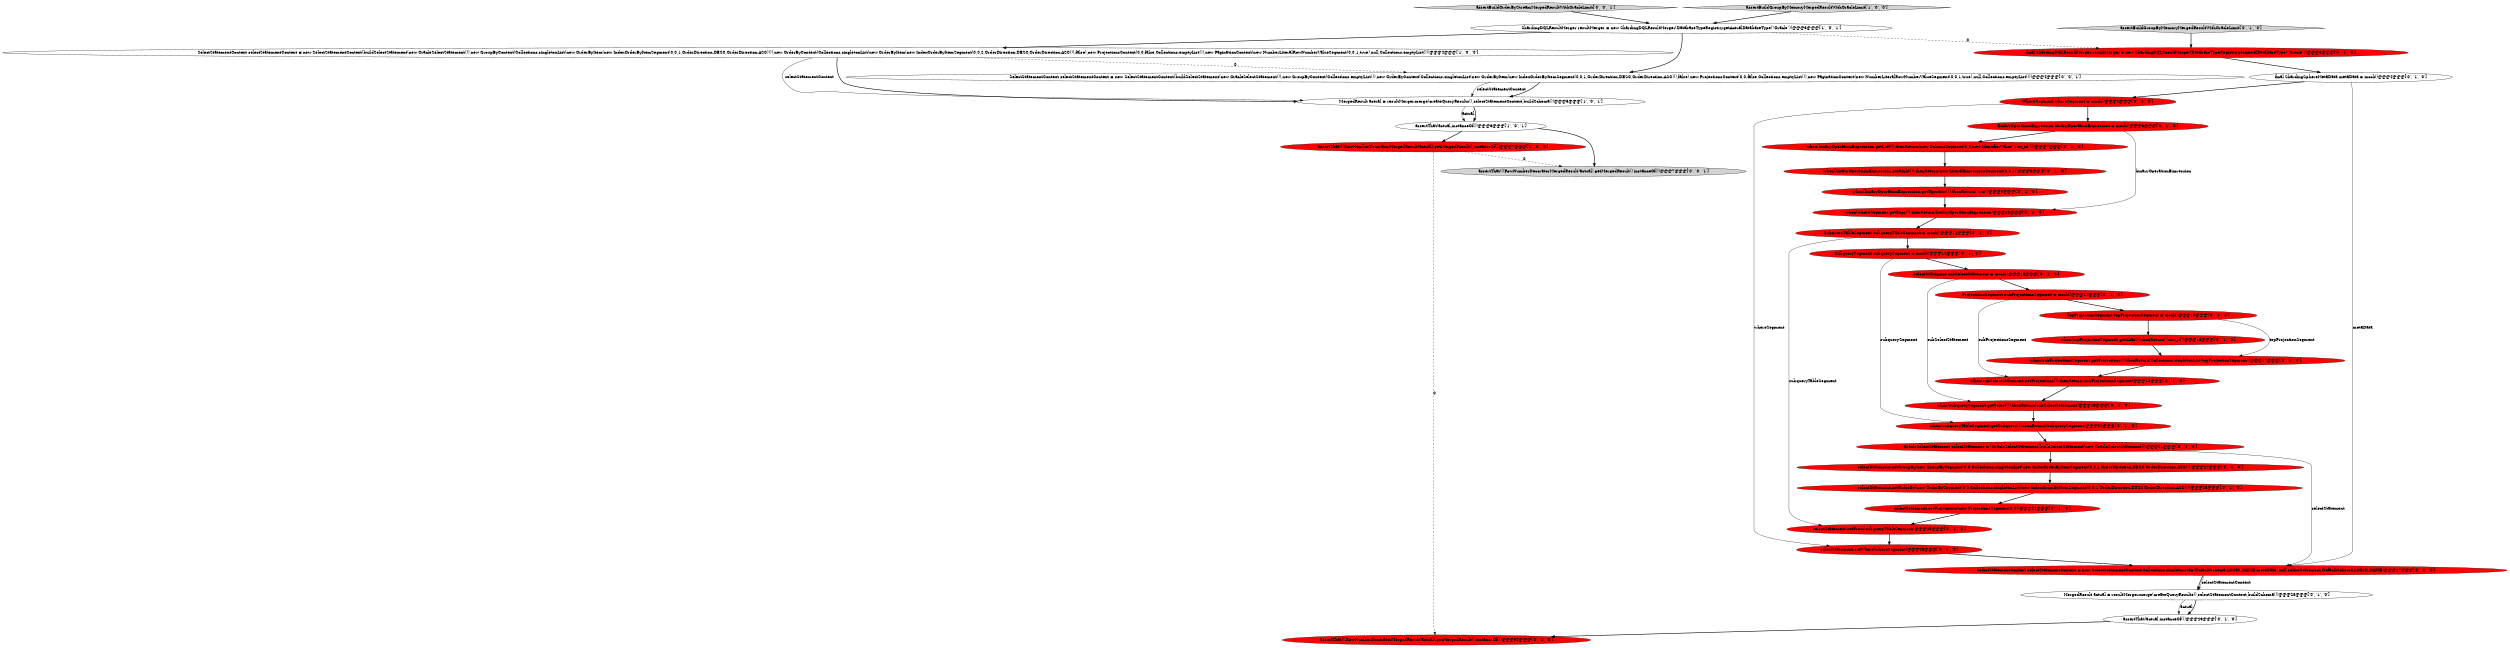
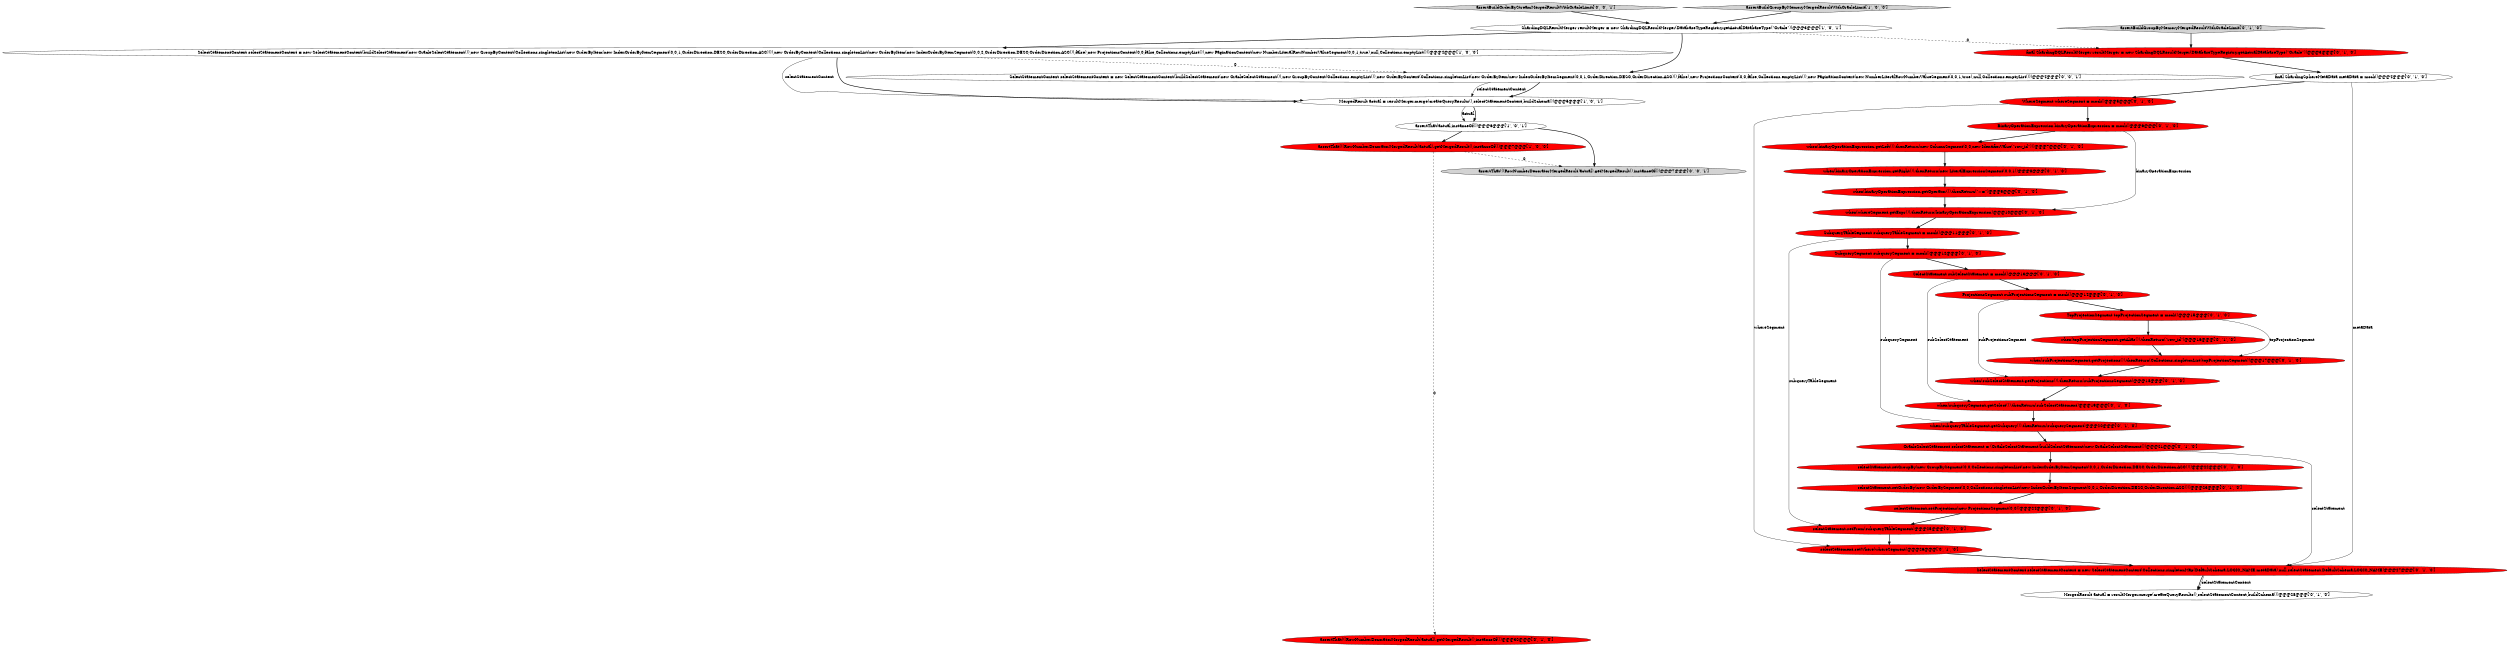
(2180, 619) -> none
